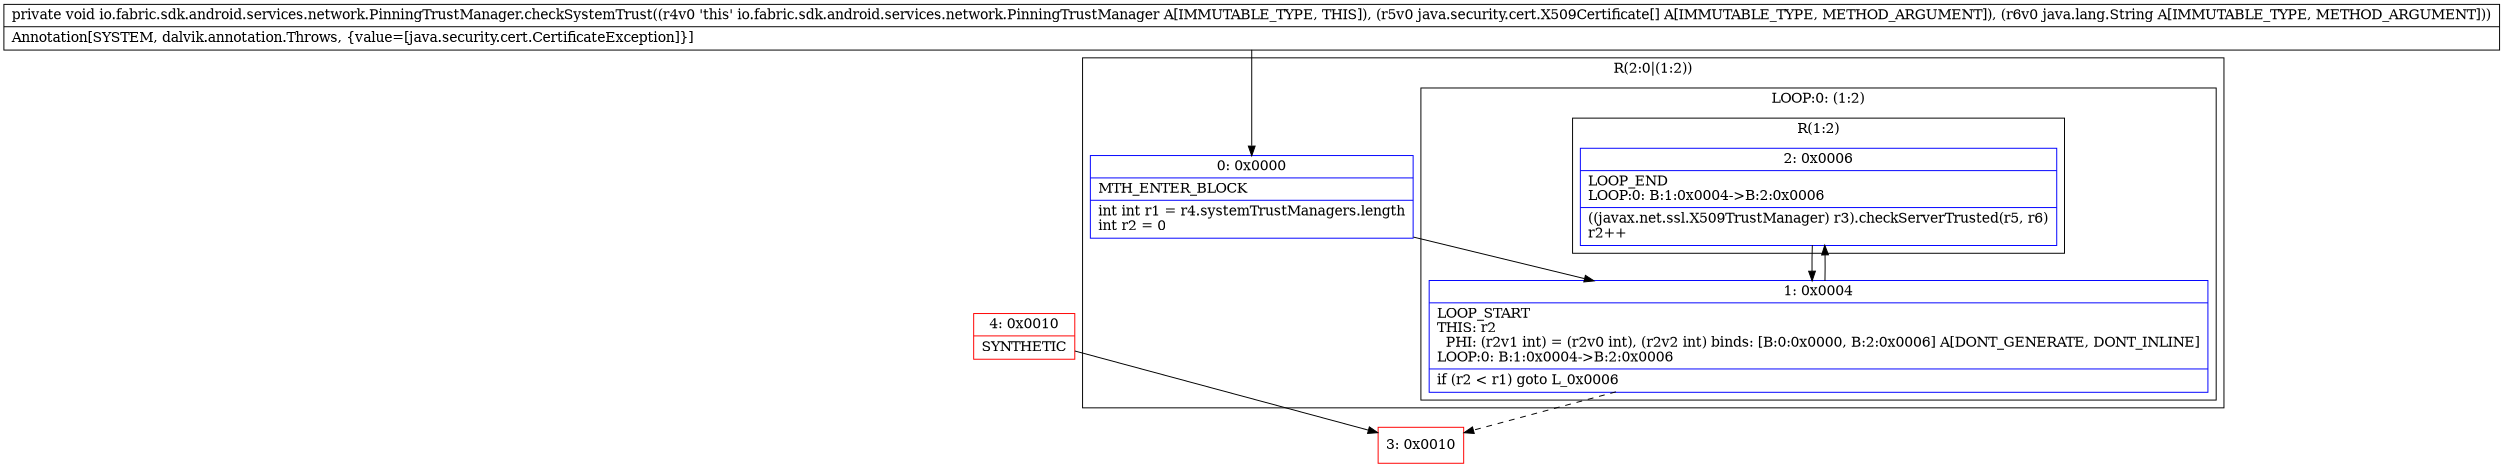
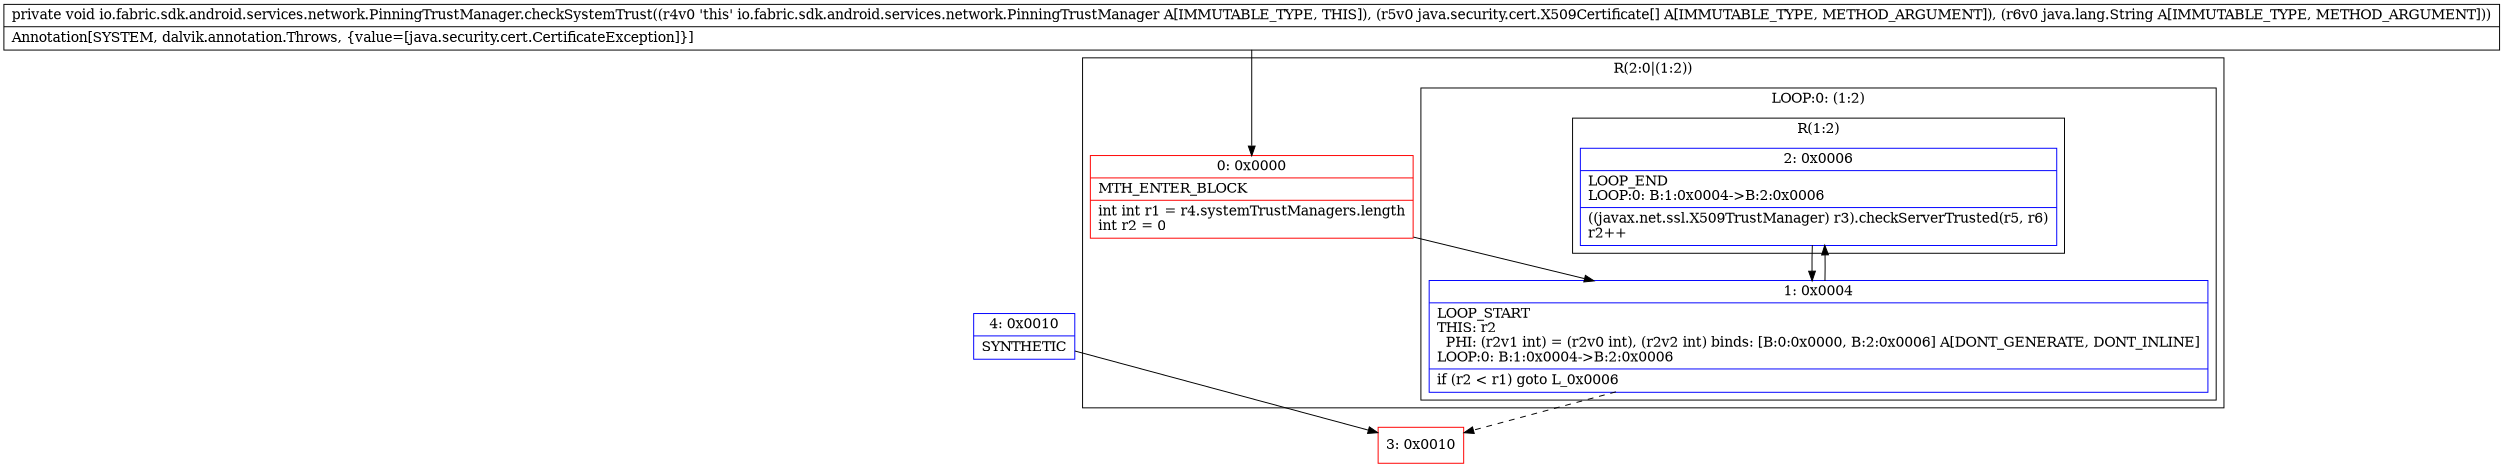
(1252, 197) -> (1252, 197)
(1024, 336) -> (1024, 336)
